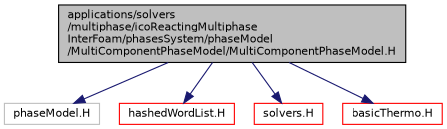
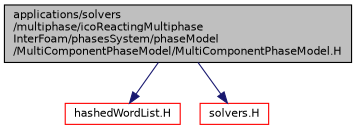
(52, 114) -> none
(392, 114) -> none
